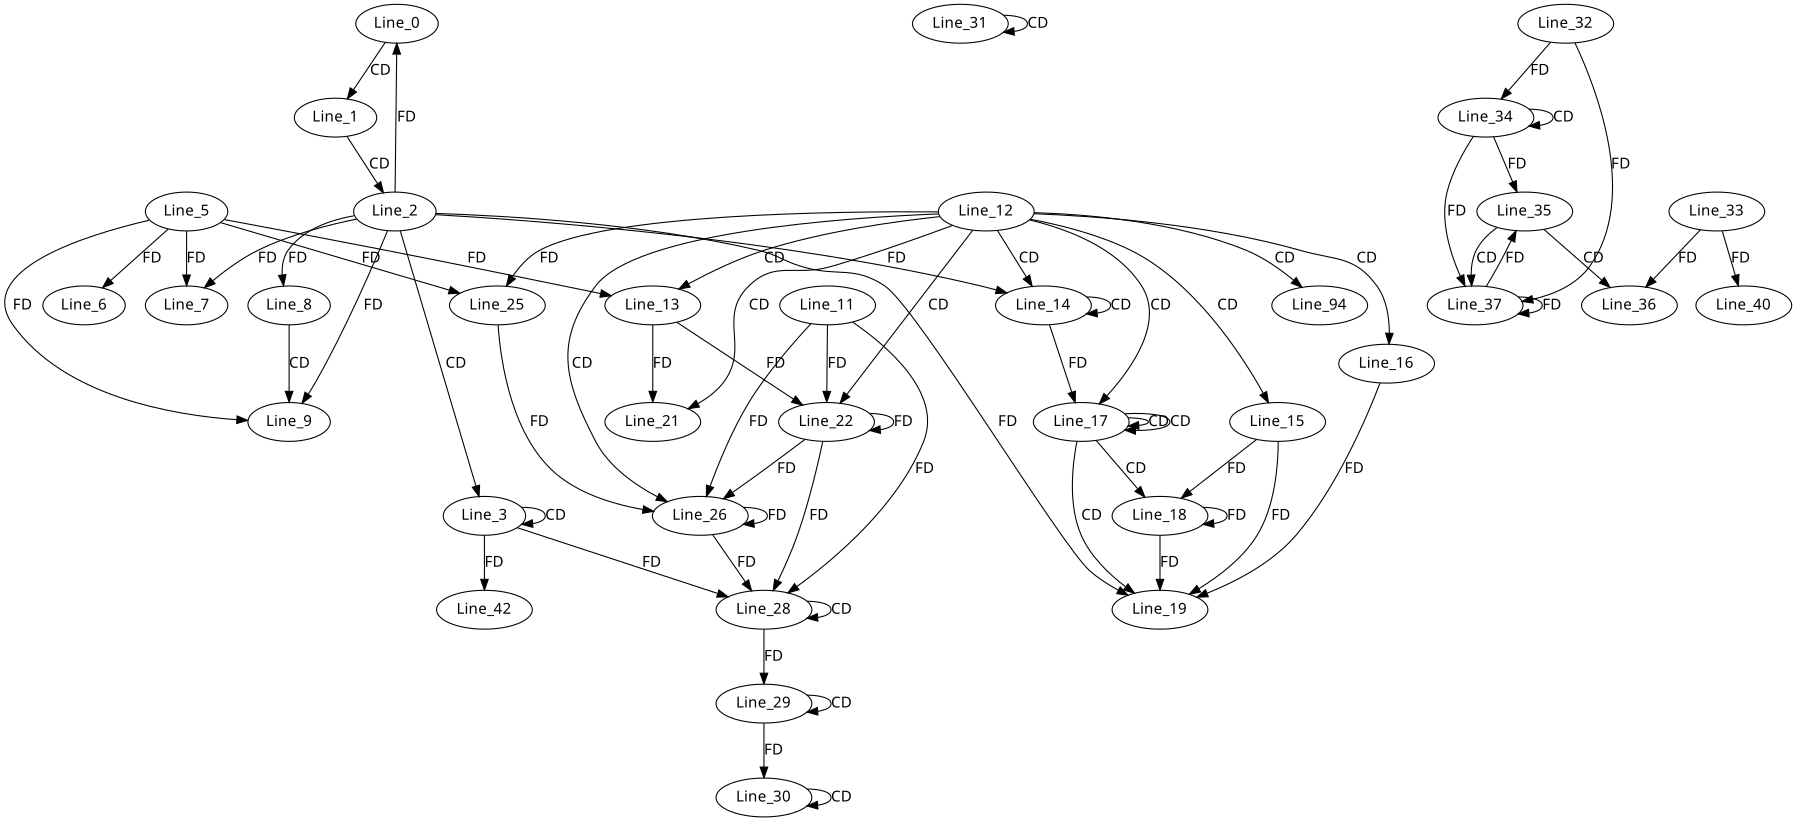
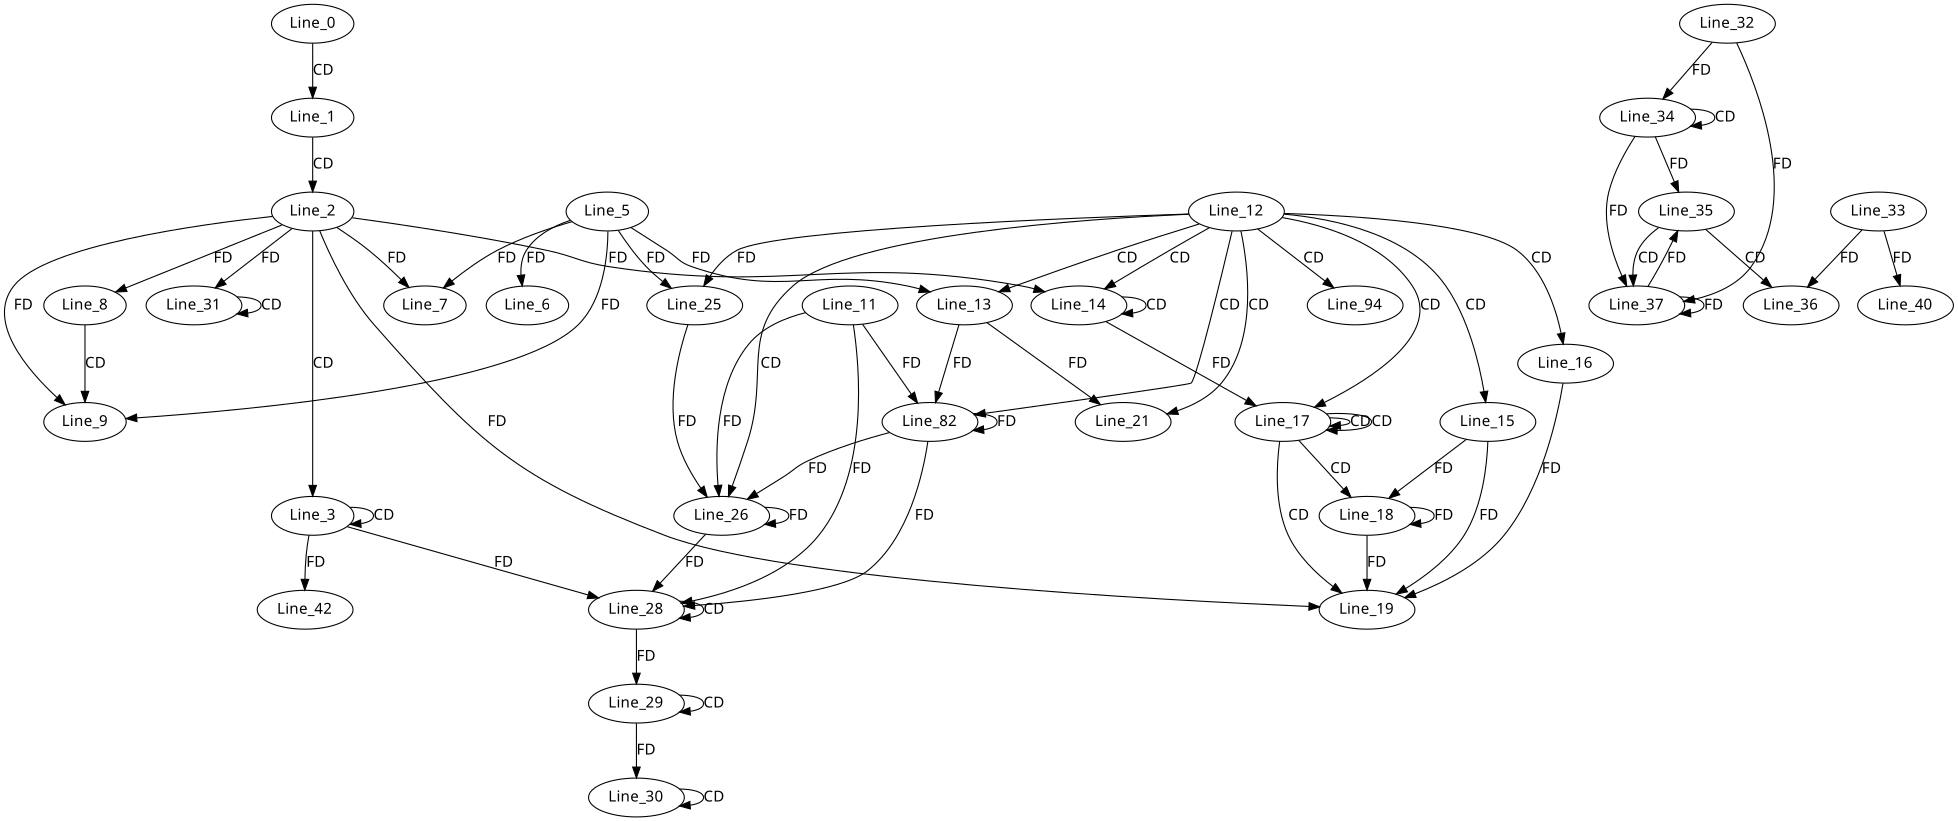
(396, 123) -> (258, 255)
(827, 422) -> (930, 422)
